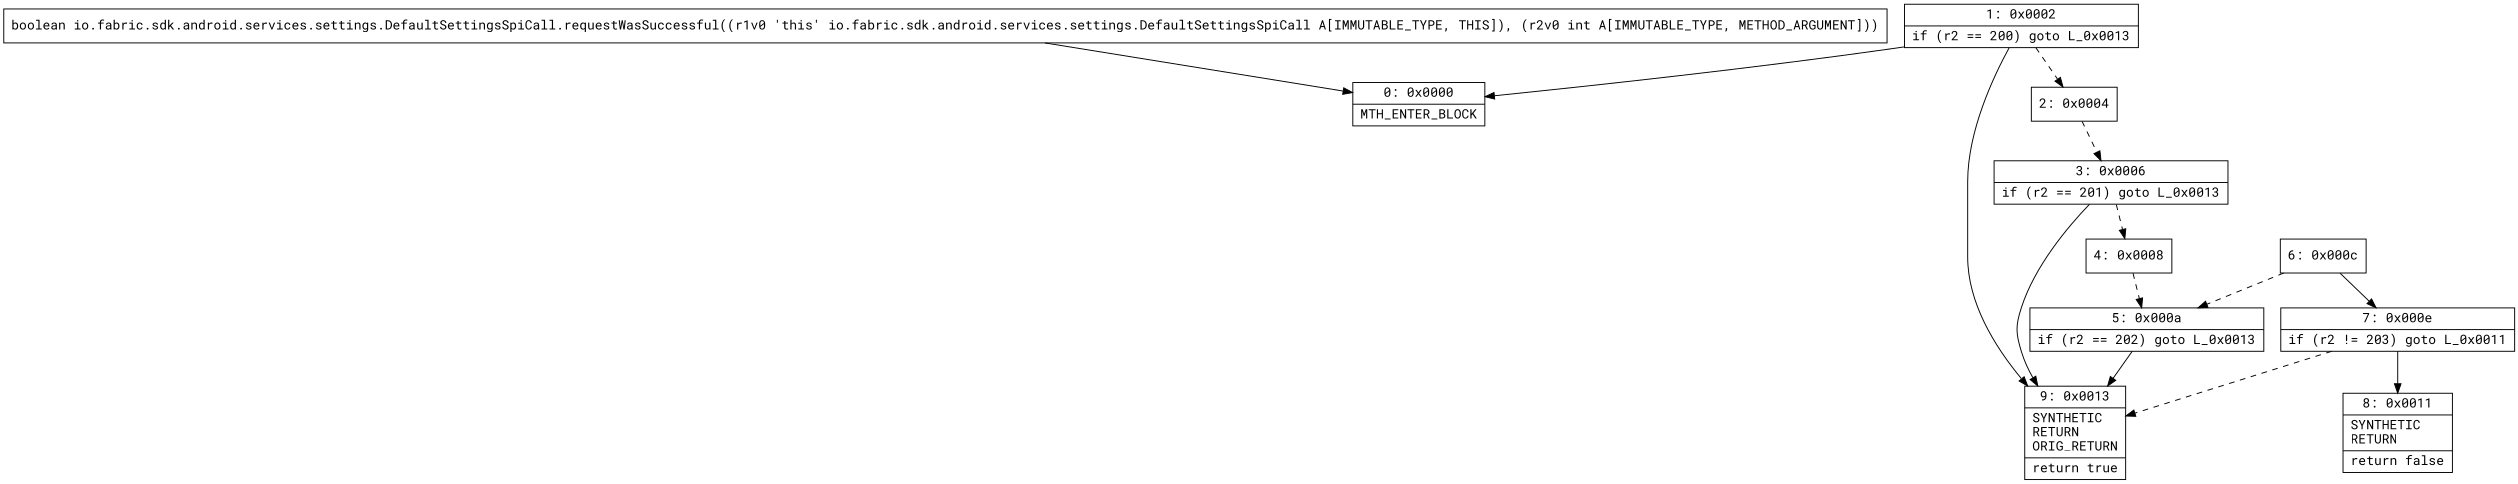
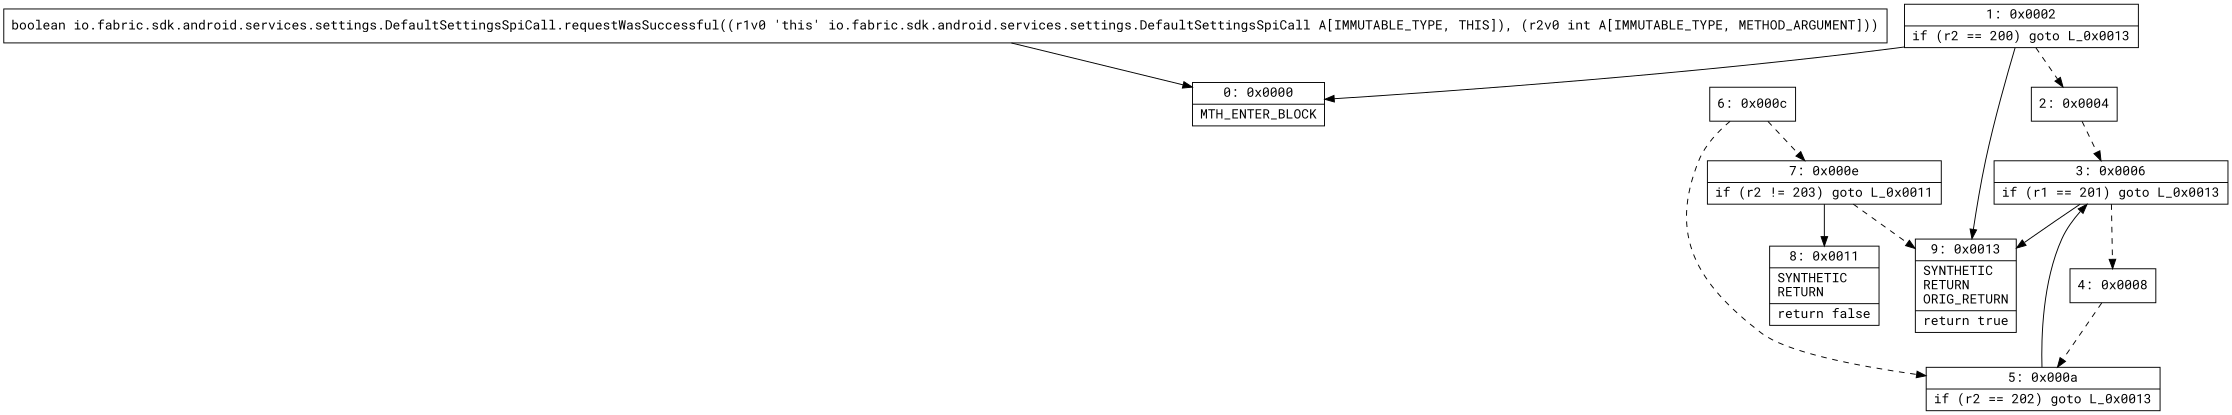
(2111, 193) -> (2111, 193)
(2355, 287) -> (1783, 138)
(2123, 365) -> (2048, 285)
